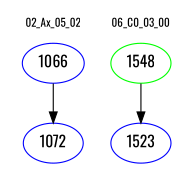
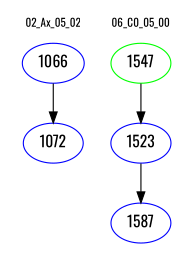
(141, 24) -> (141, 24)
(141, 63) -> (141, 63)
none -> (141, 223)
